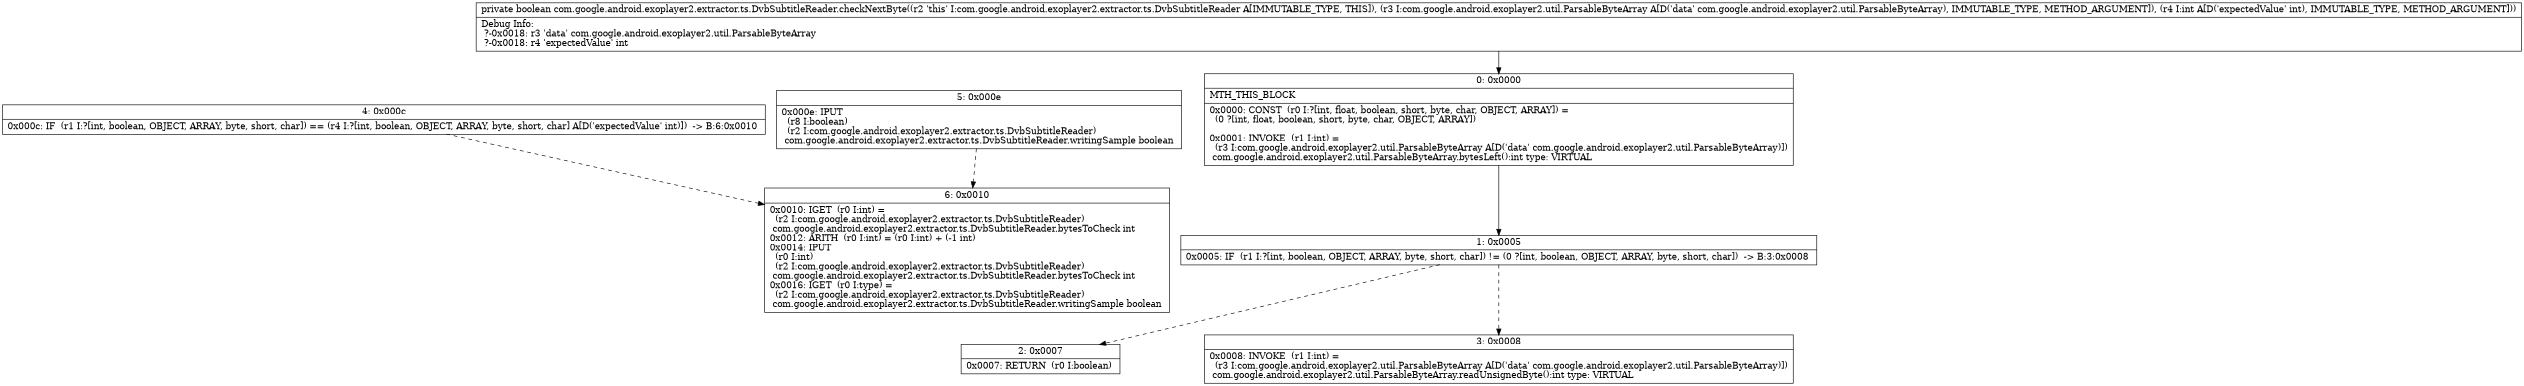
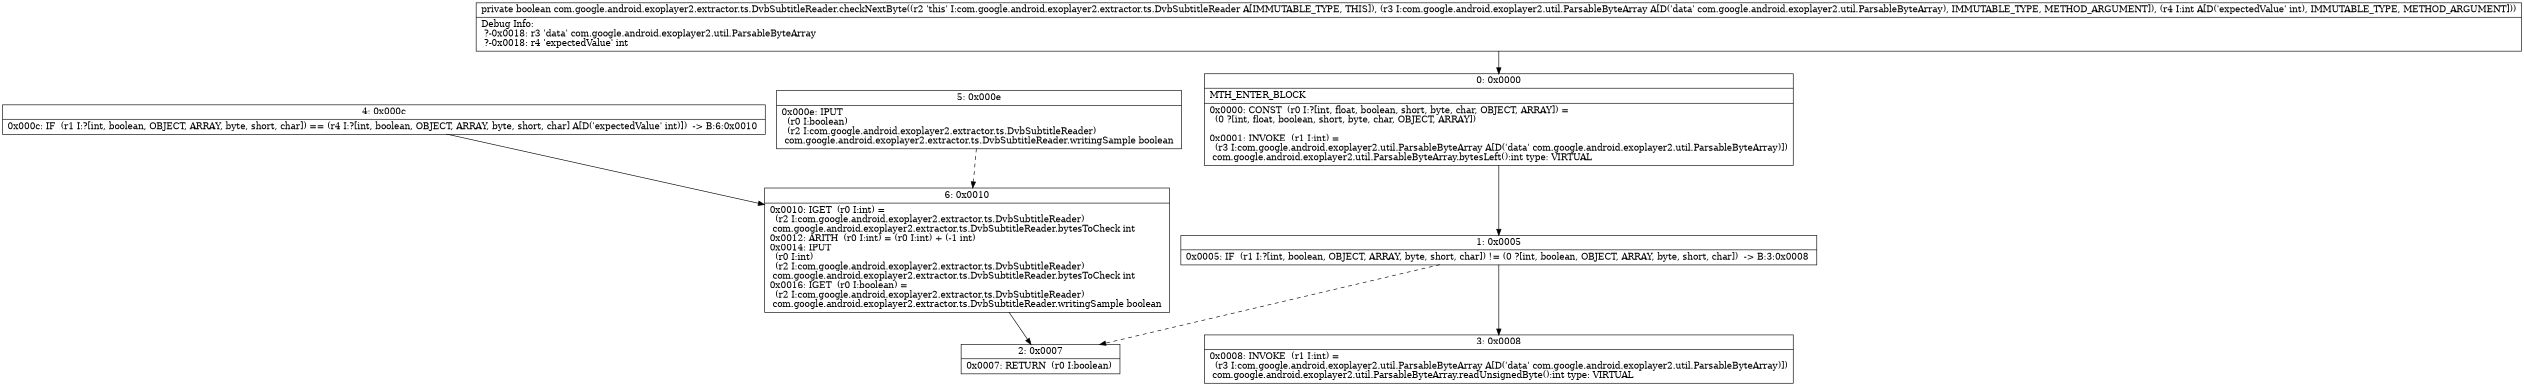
(1252, 95) -> (1258, 95)
(815, 122) -> (815, 122)
(602, 169) -> (602, 169)
(833, 286) -> (840, 286)
(1499, 297) -> (1499, 297)
none -> (1018, 326)
